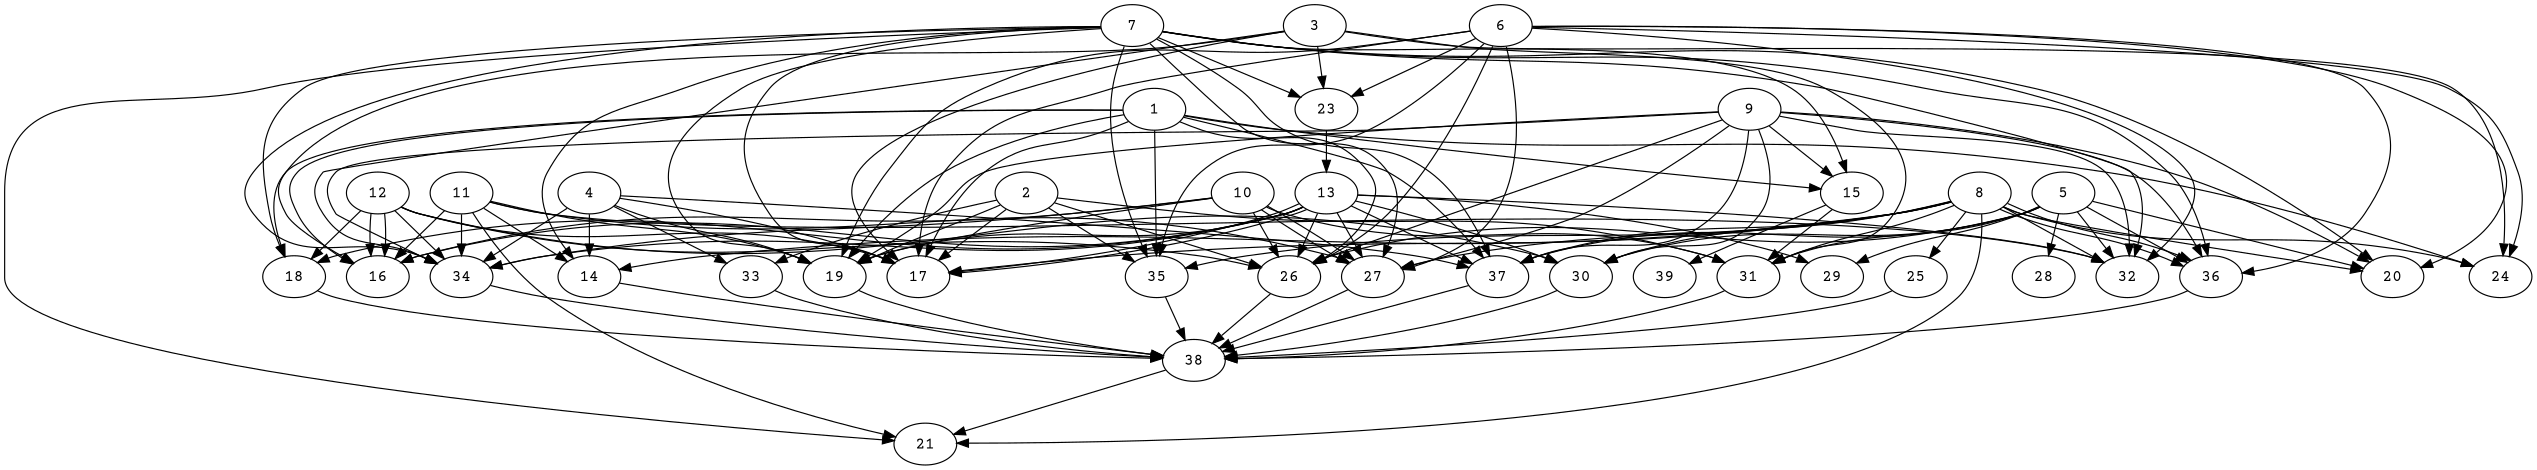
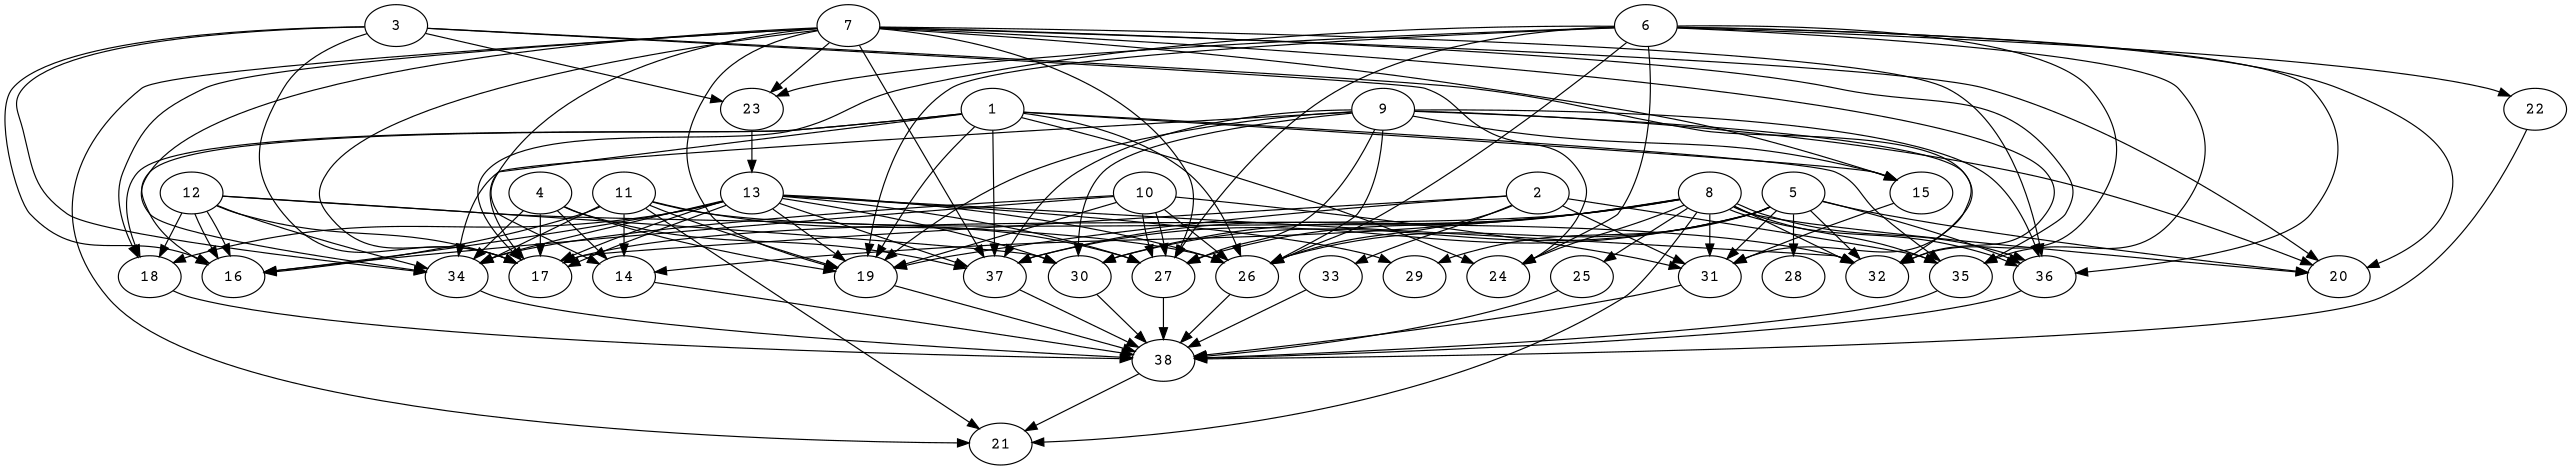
none -> (2535, 109)
(665, 232) -> none
(1665, 277) -> none
